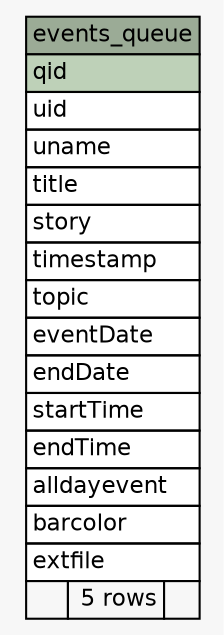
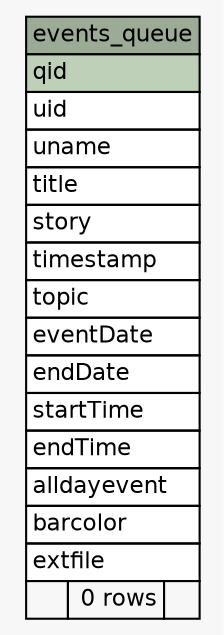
(119, 599) -> (119, 599)
